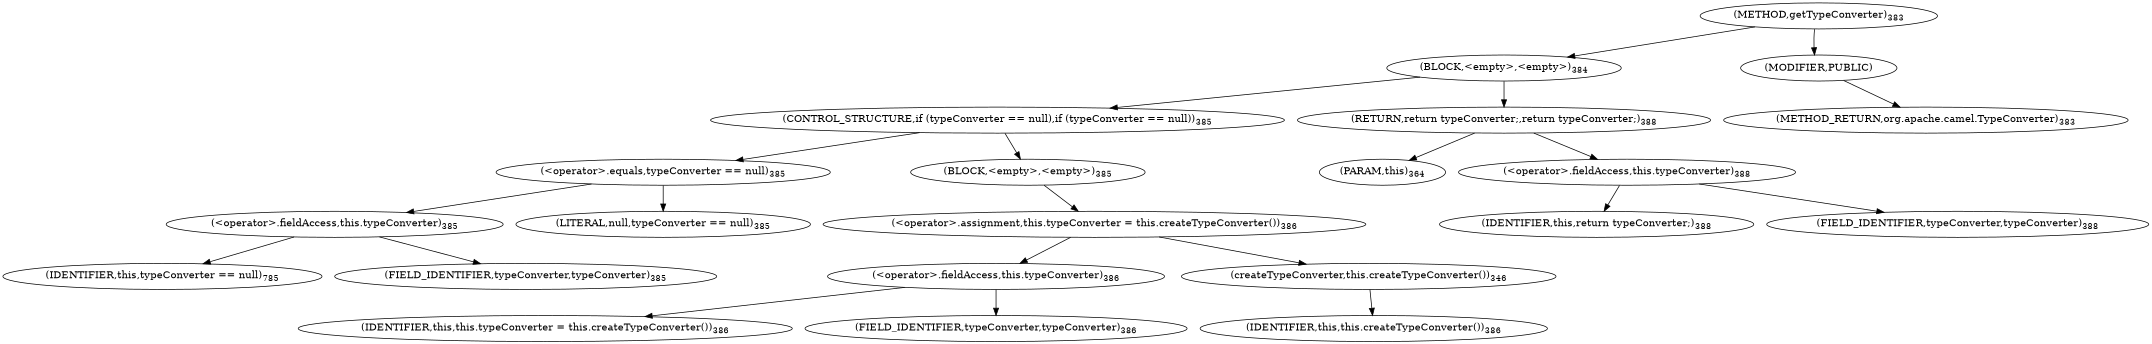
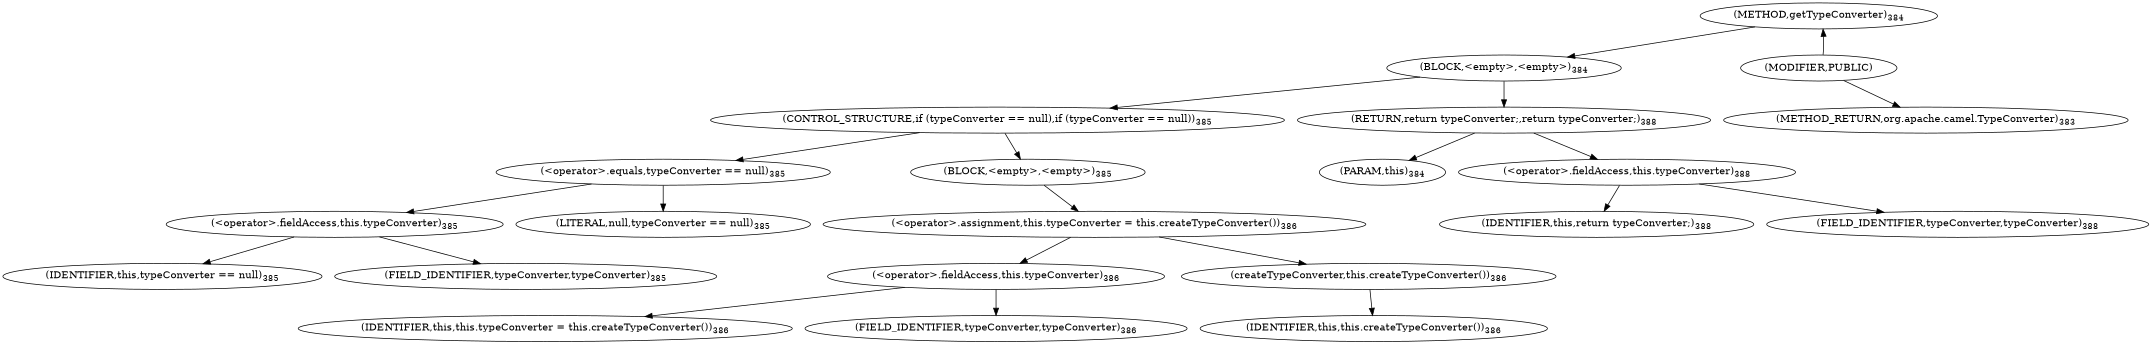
(1896, 15) -> (1896, 15)
(1814, 38) -> (1824, 46)
(1417, 171) -> (1417, 171)
(271, 275) -> (271, 275)
(1499, 275) -> (1499, 275)
